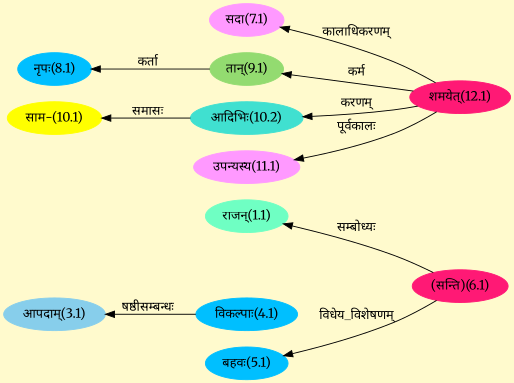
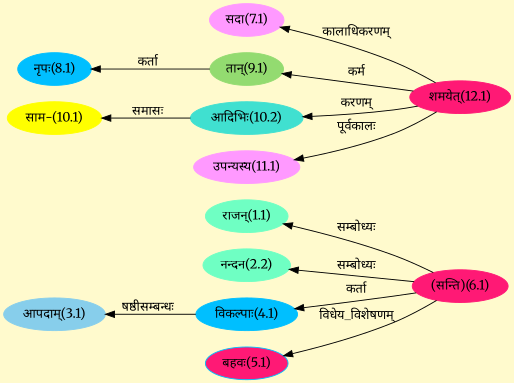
none -> (247, 265)
none -> (360, 301)
(247, 363) -> (247, 363)
